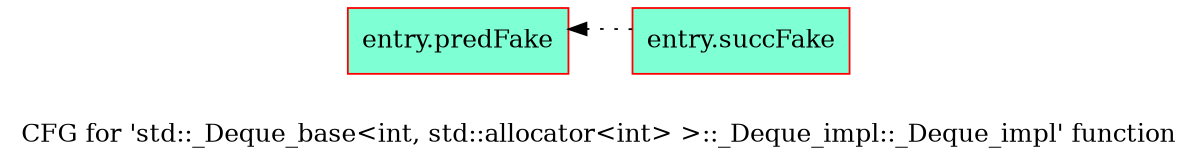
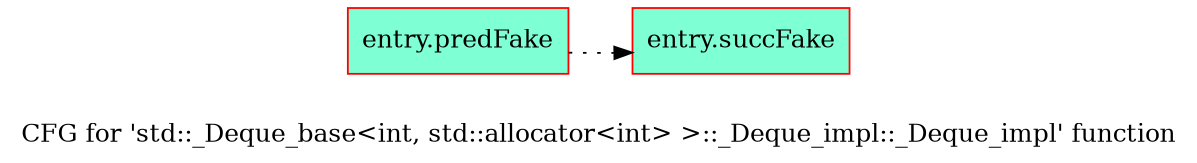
(610, 29) -> (591, 53)
